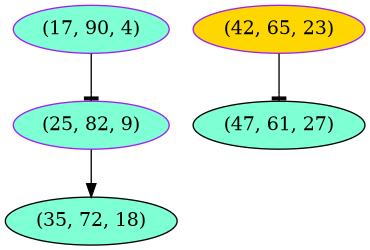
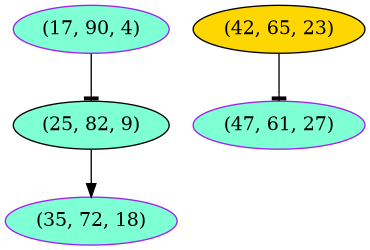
(279, 29) -> (279, 29)
(91, 125) -> (91, 125)
(279, 125) -> (279, 125)
(91, 221) -> (91, 221)
